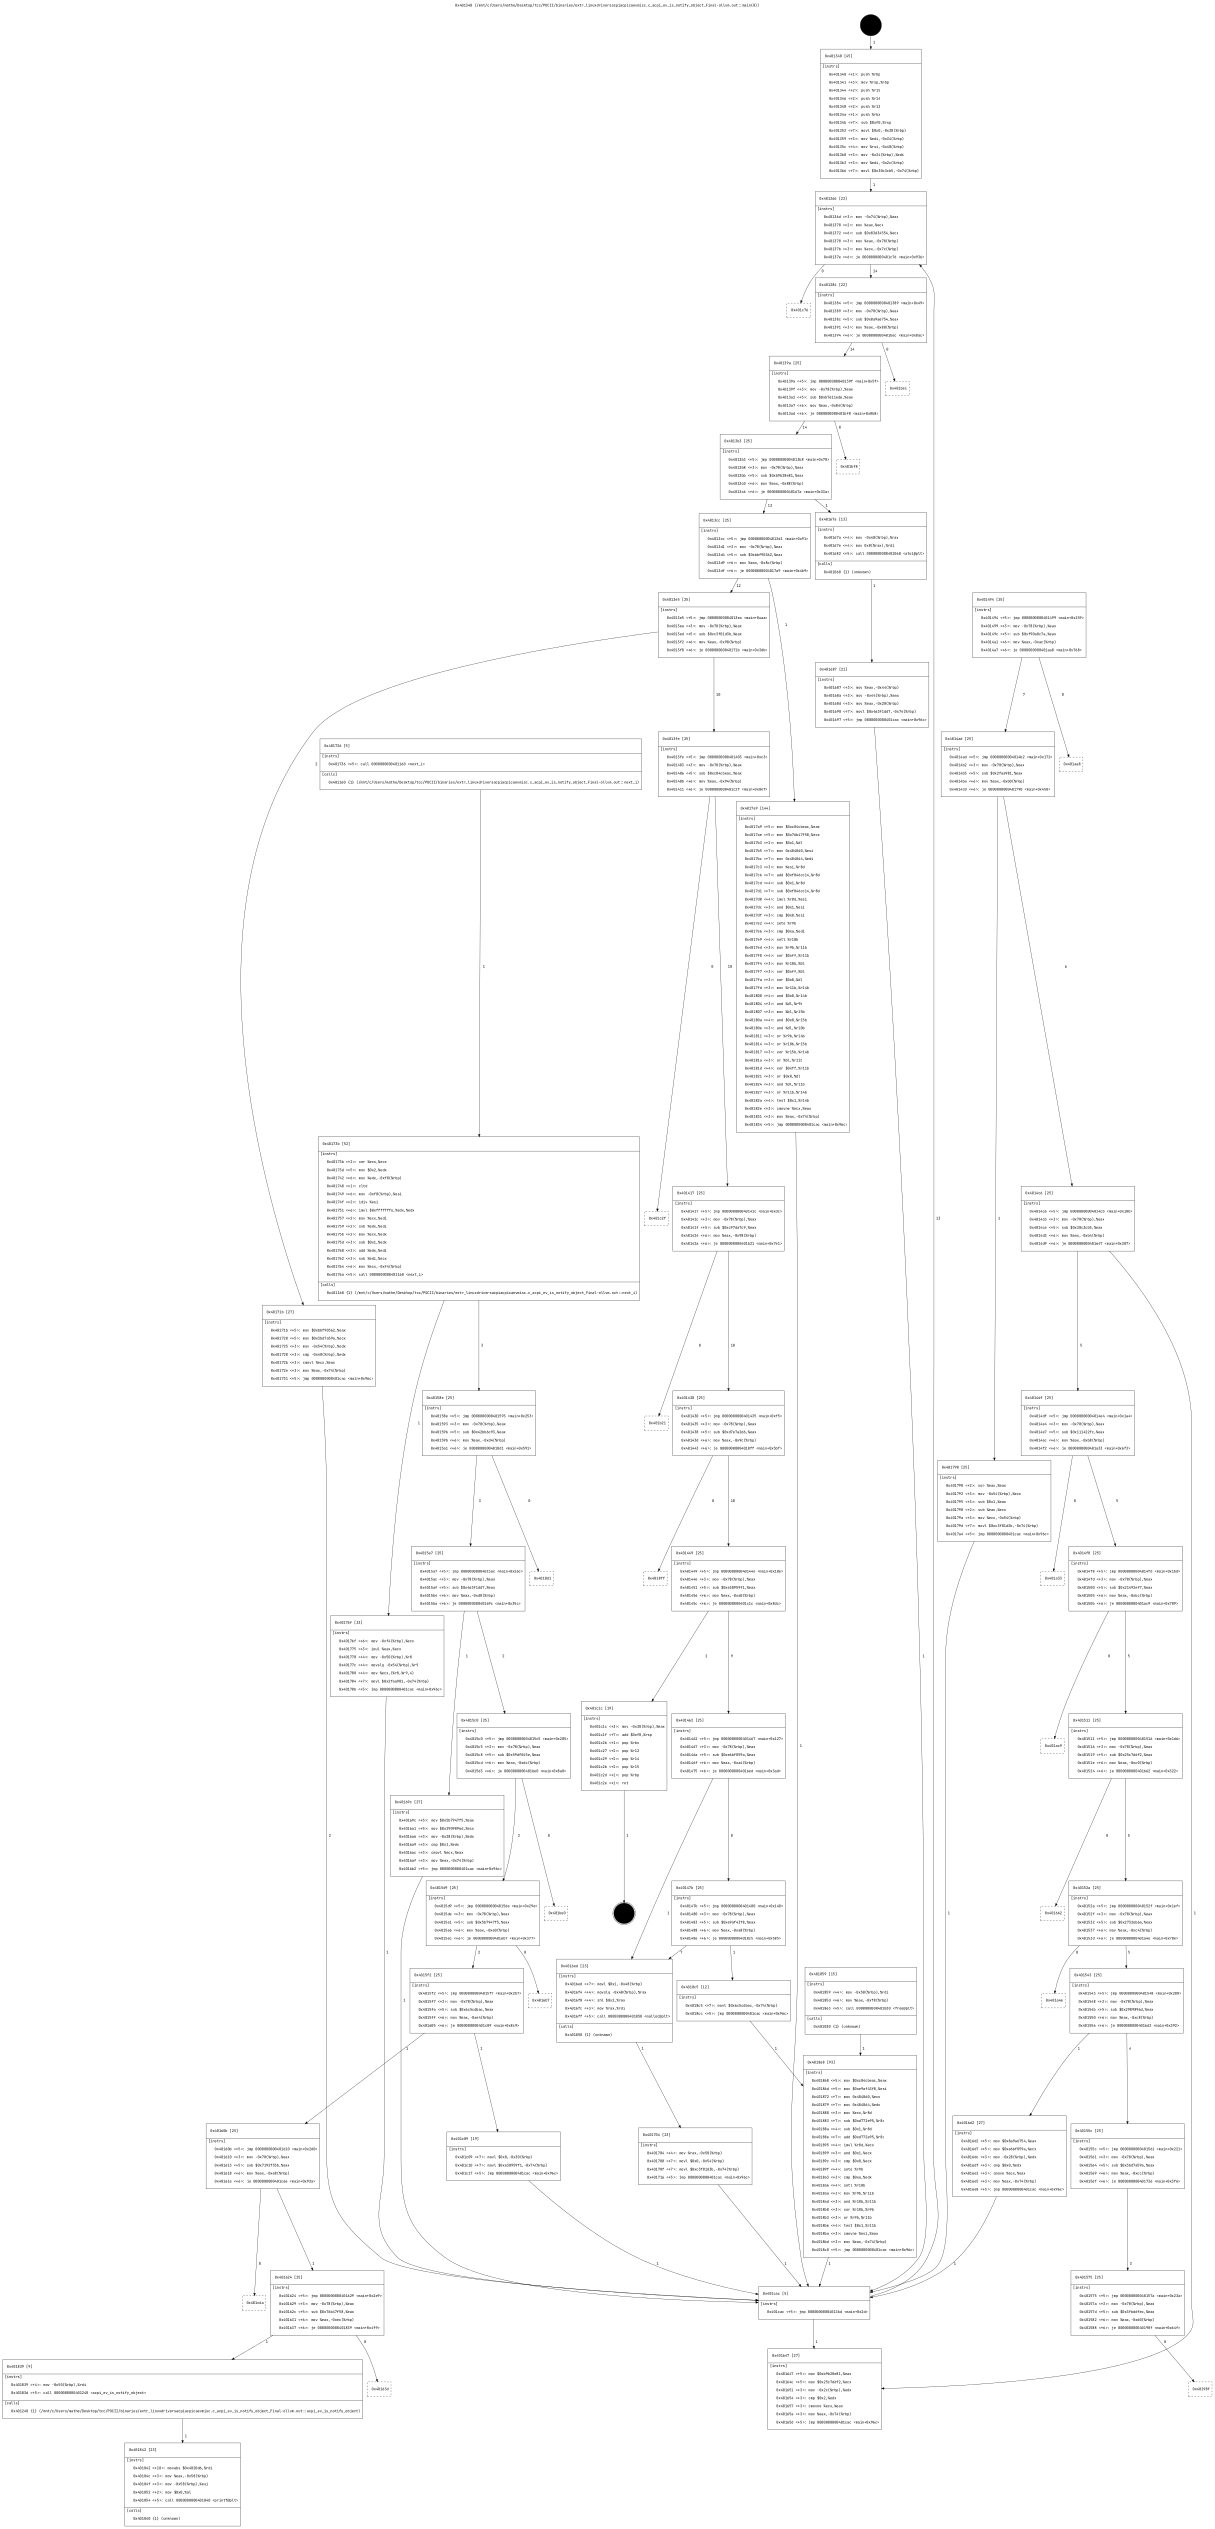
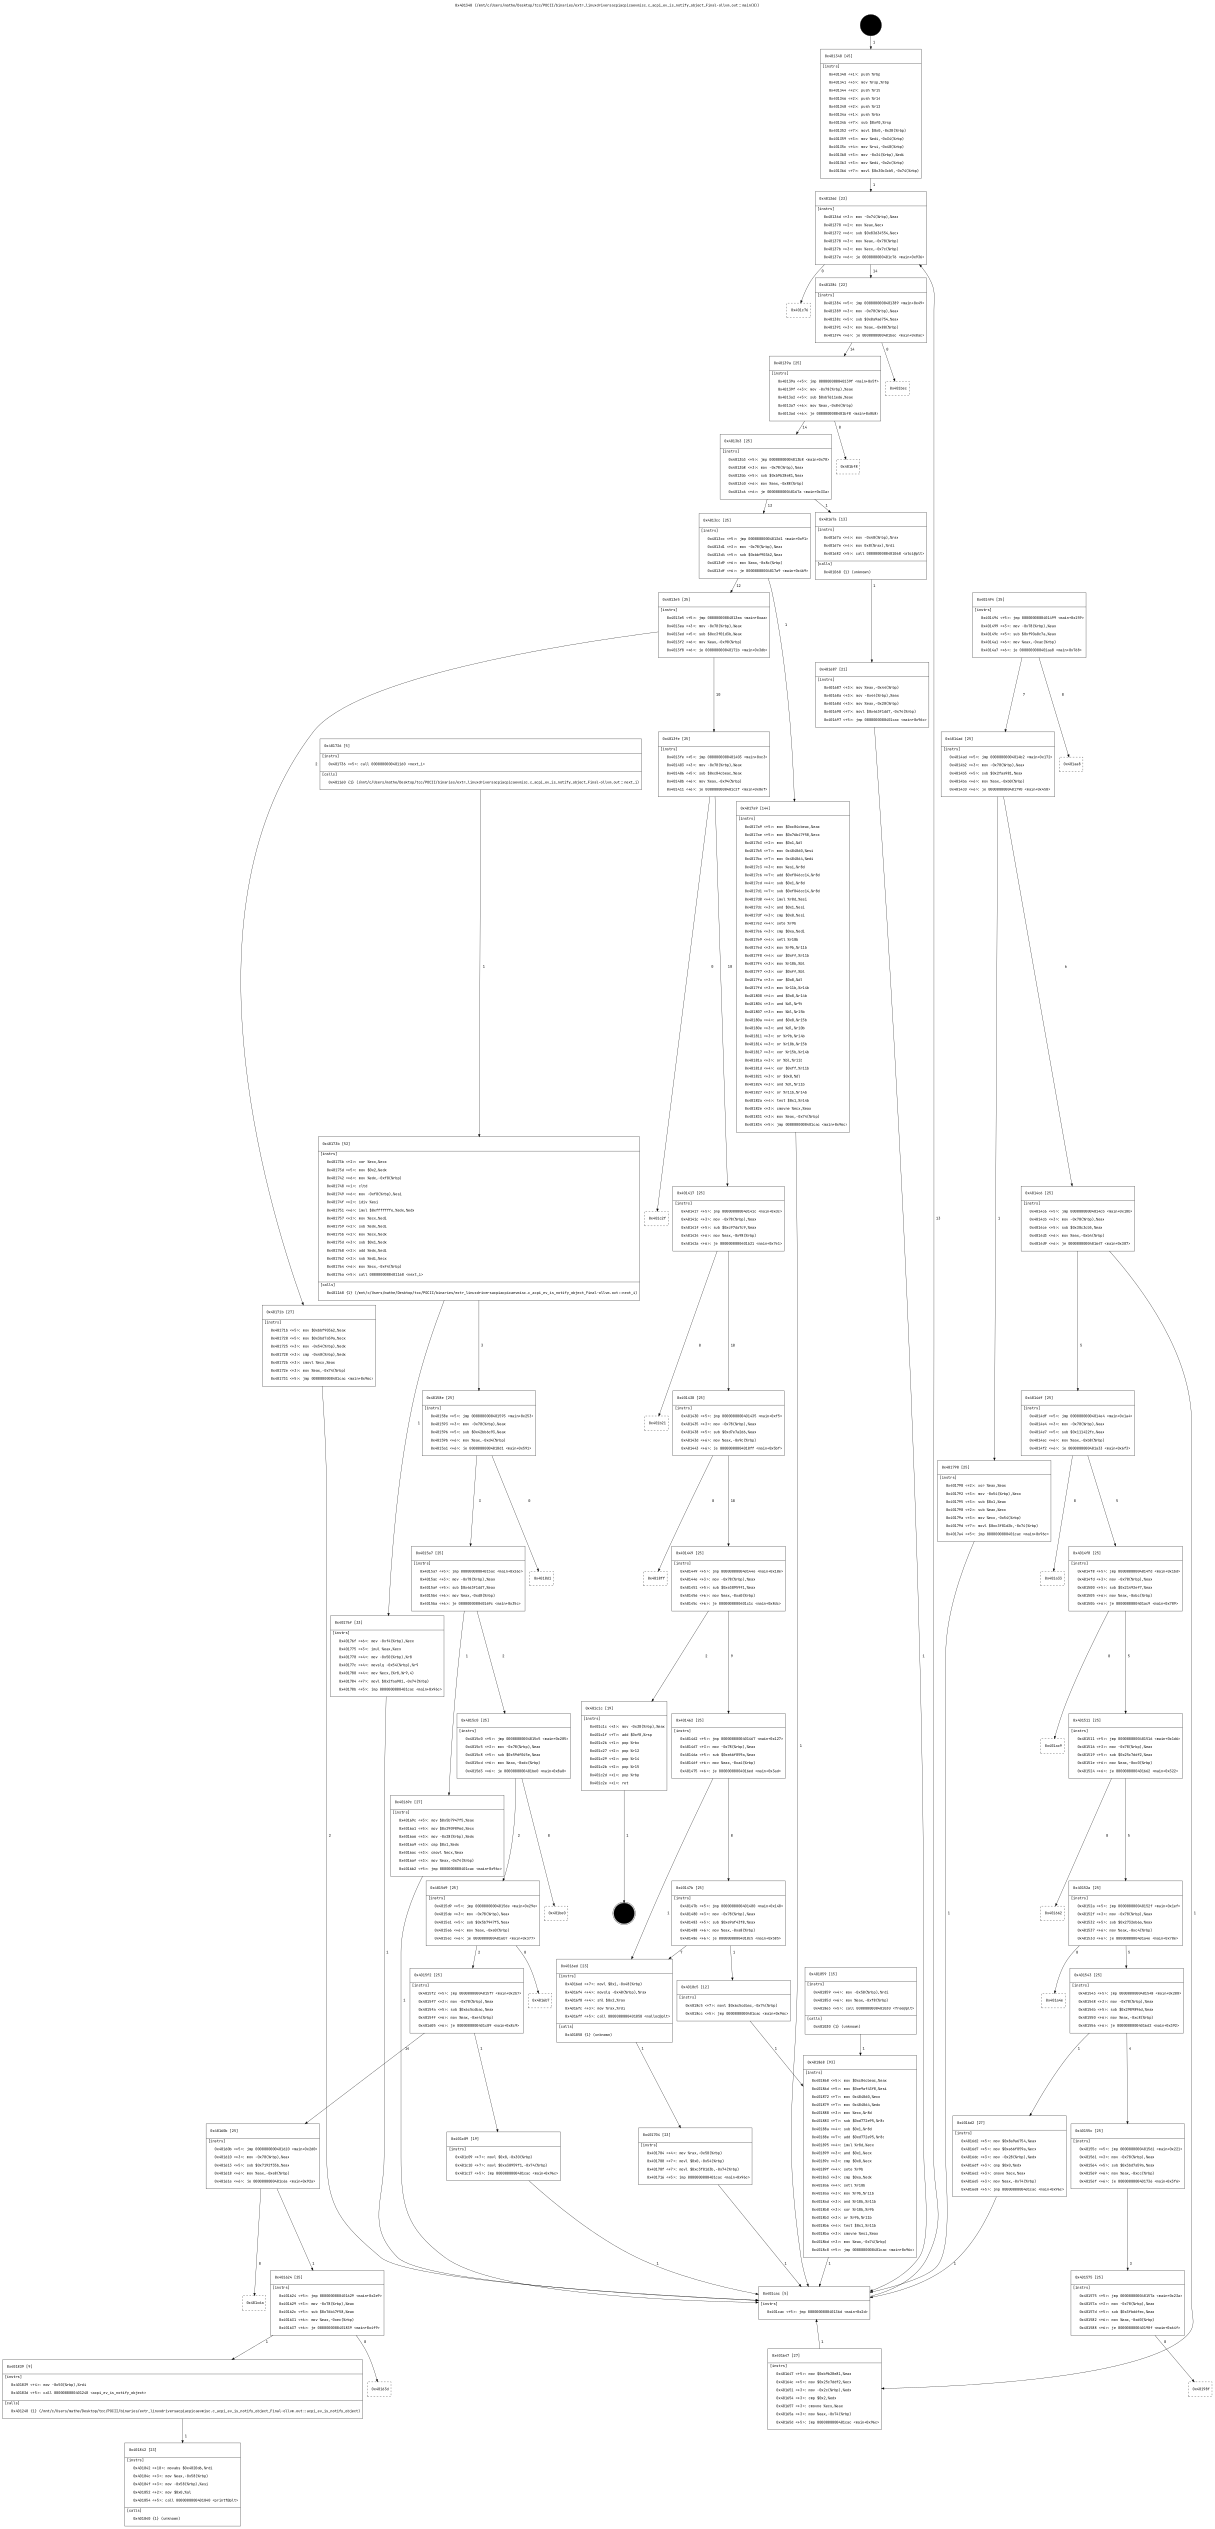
(406, 2049) -> (406, 2049)
(814, 2333) -> (818, 2335)
